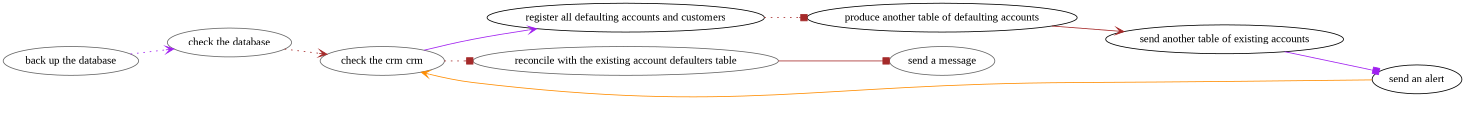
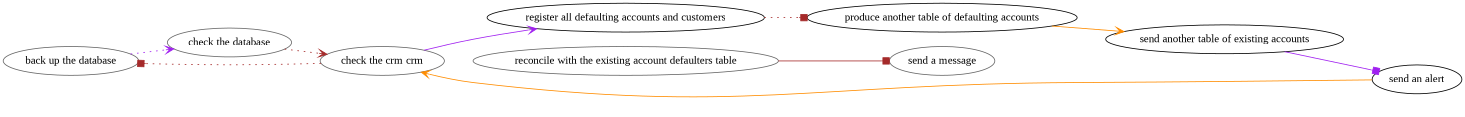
(1084, 28) -> (1084, 28)
(455, 61) -> (233, 65)
